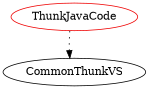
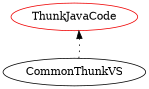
(69, 41) -> (79, 48)
